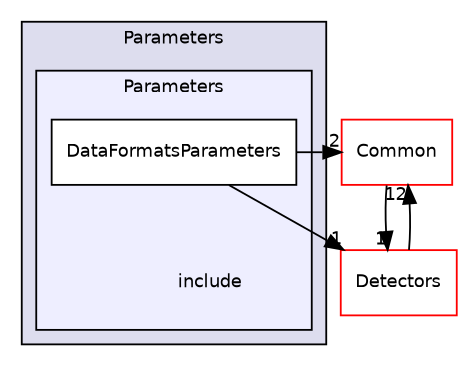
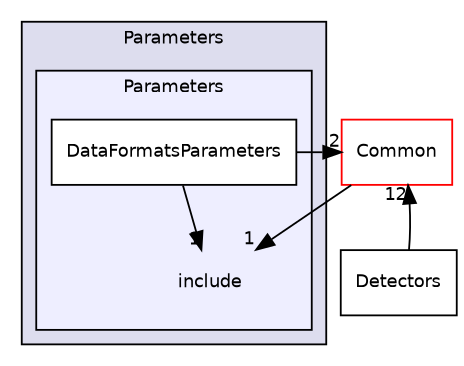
(386, 209) -> (300, 220)
(278, 213) -> (190, 209)
(399, 283) -> (399, 283)
